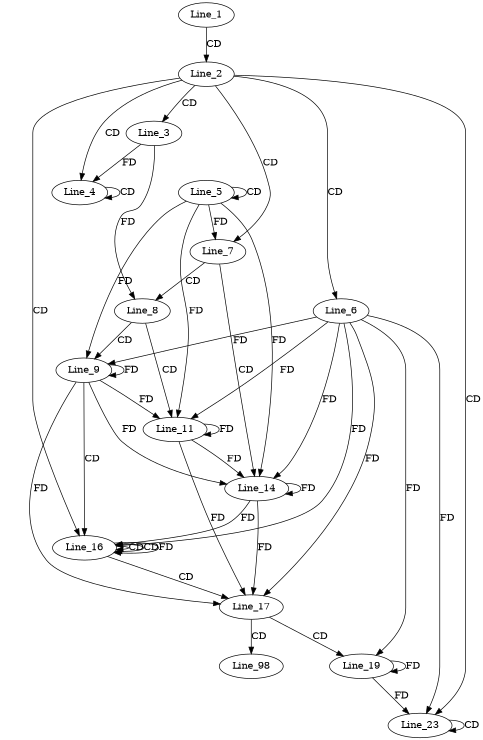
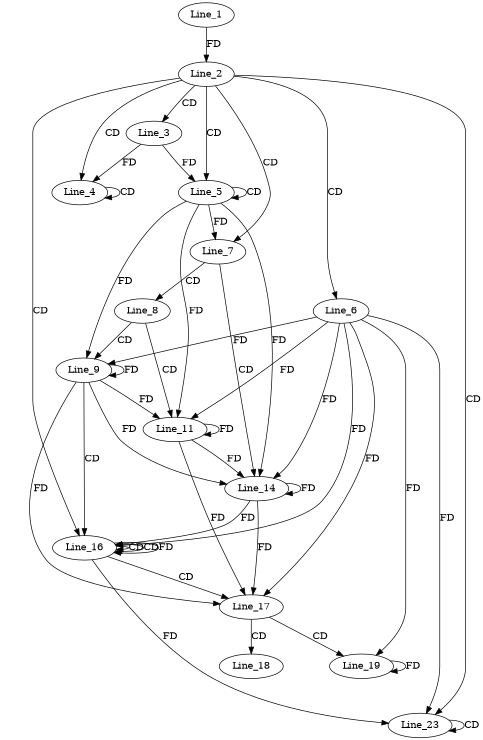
(214, 45) -> (214, 45)
none -> (206, 130)
(122, 215) -> (176, 161)
(251, 666) -> (251, 666)
(388, 693) -> (215, 680)
